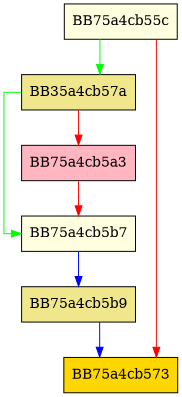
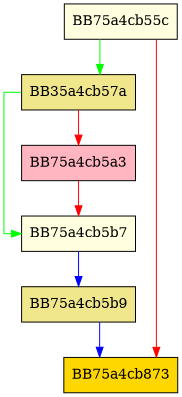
(121, 375) -> (121, 375)
